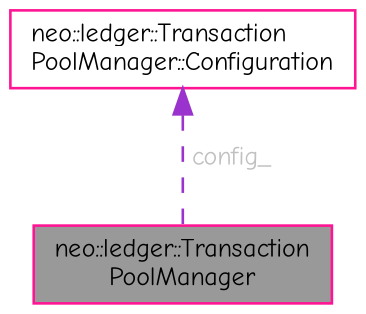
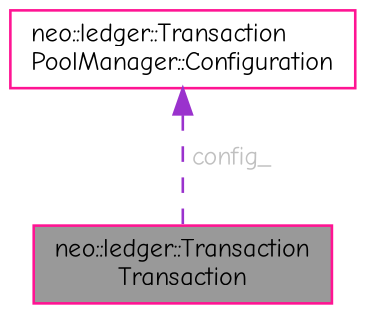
(183, 264) -> (183, 264)
